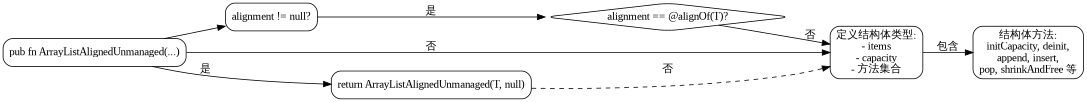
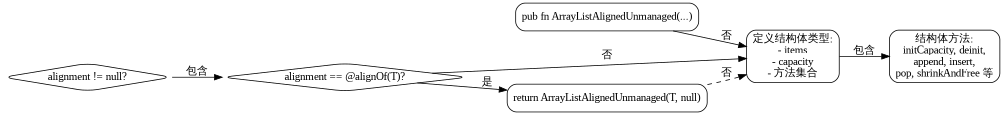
(431, 11) -> (197, 71)
(271, 17) -> (88, 77)
(191, 33) -> none
(237, 79) -> (458, 86)
